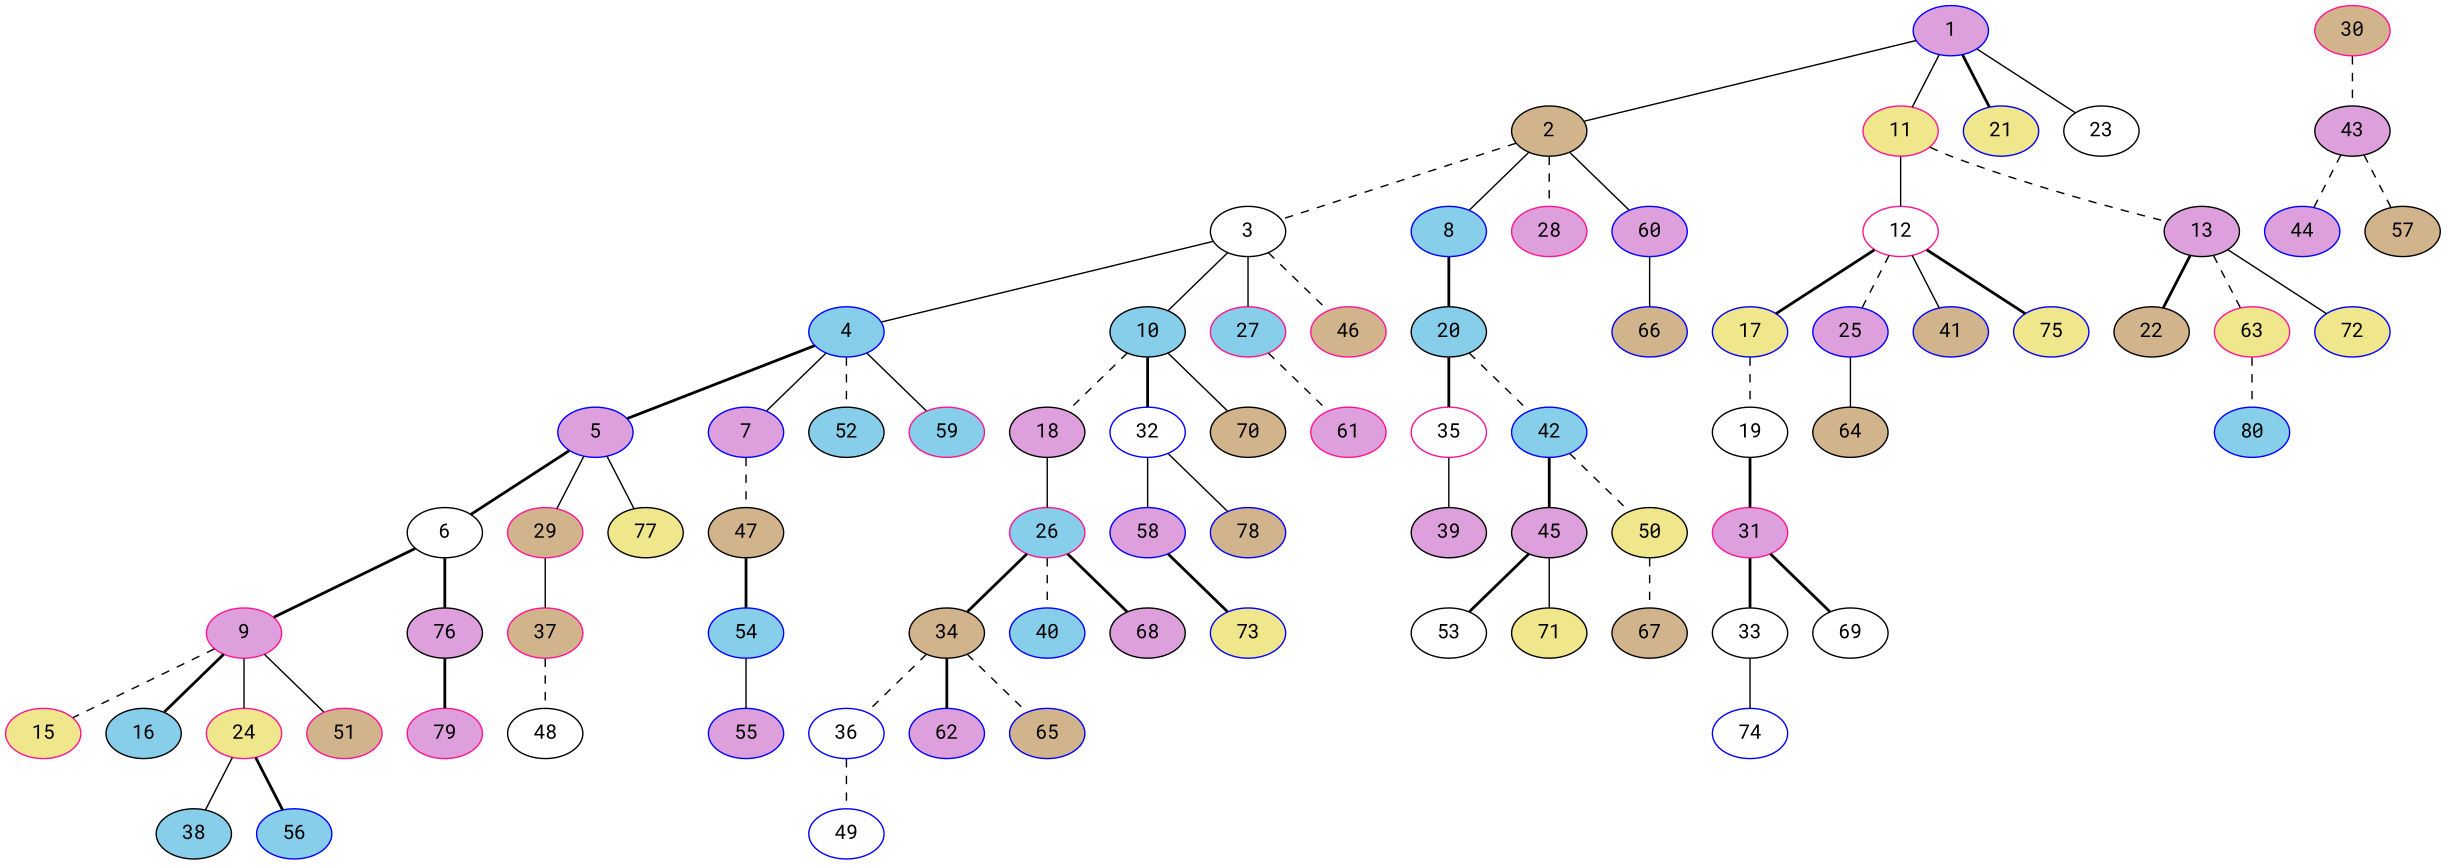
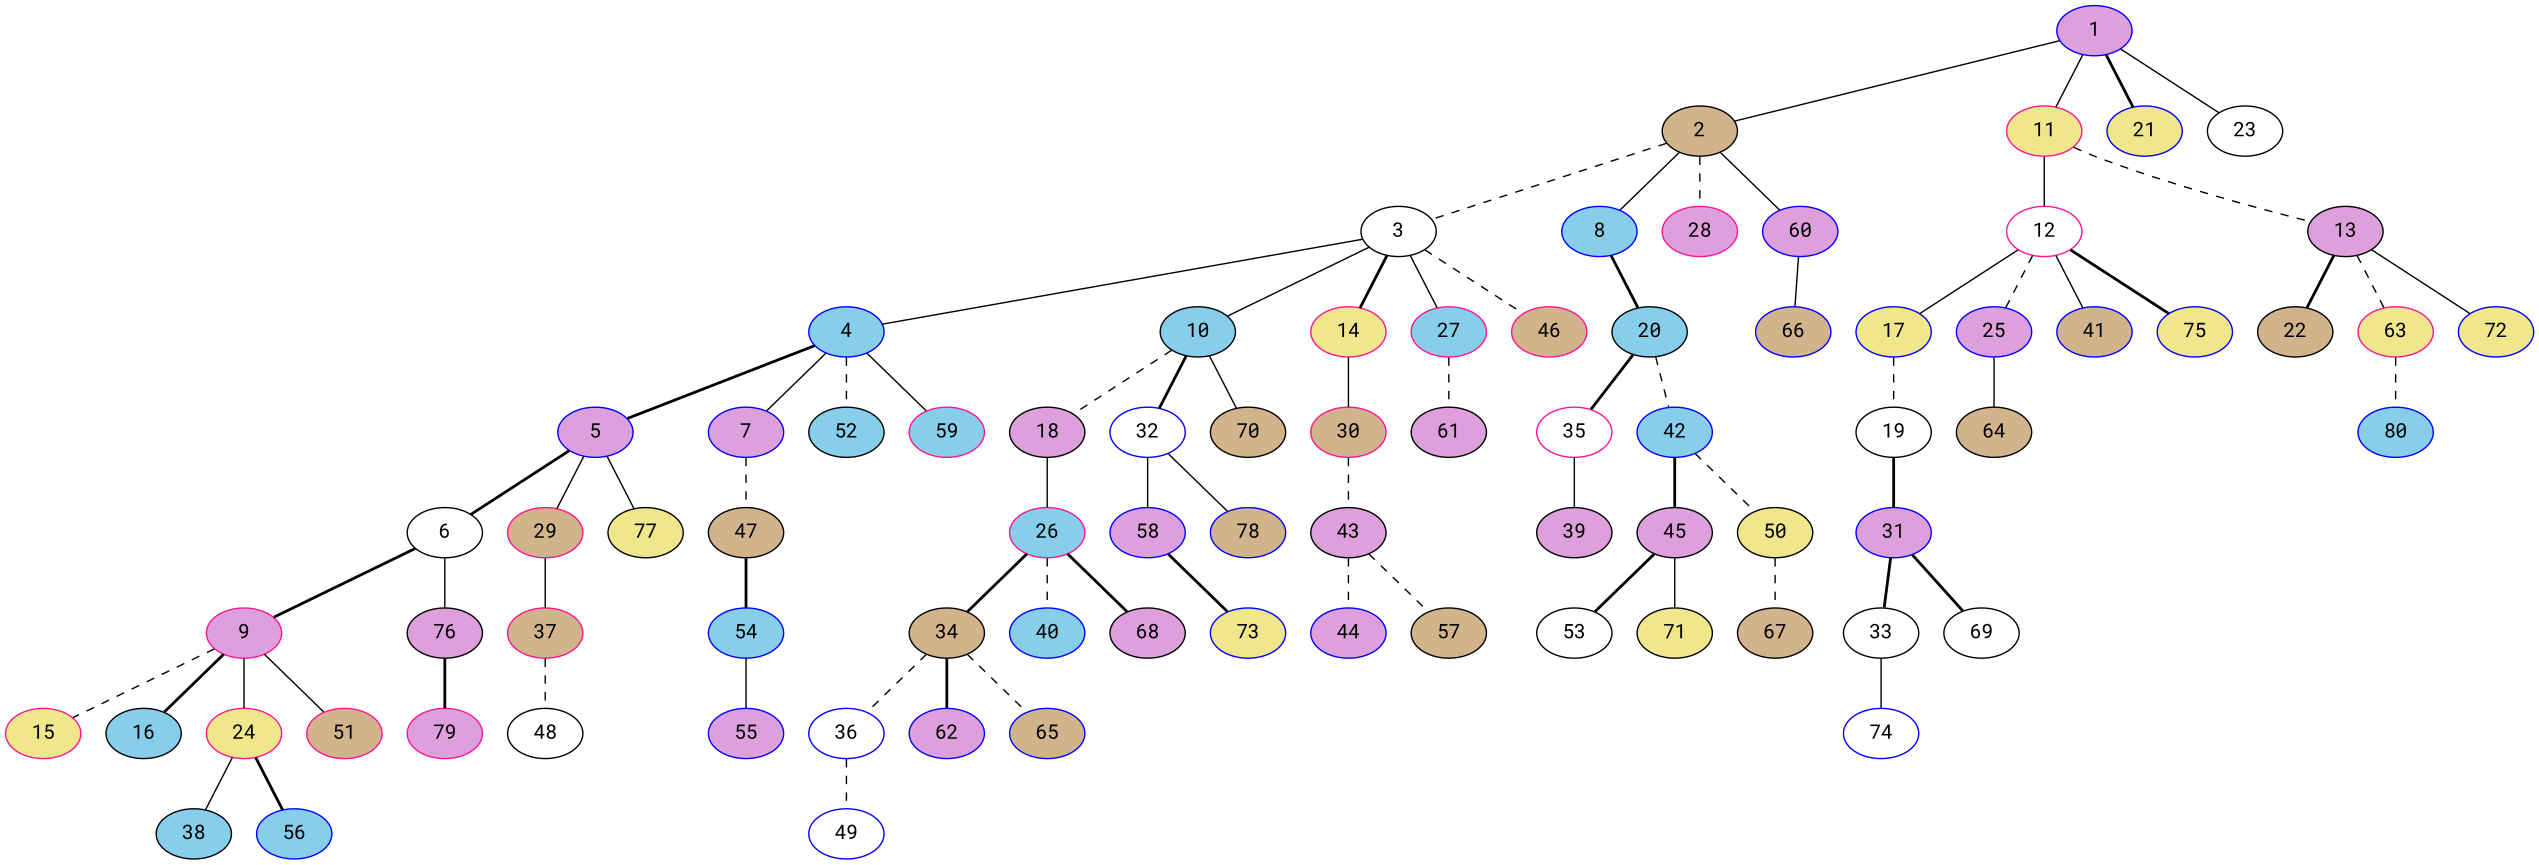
(1825, 282) -> (1969, 282)
none -> (1348, 332)
(1348, 432) -> (1449, 432)
(1750, 533) -> (1894, 533)
(445, 583) -> (445, 583)
